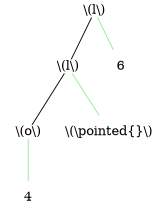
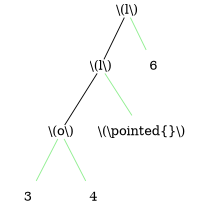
none -> (28, 197)
